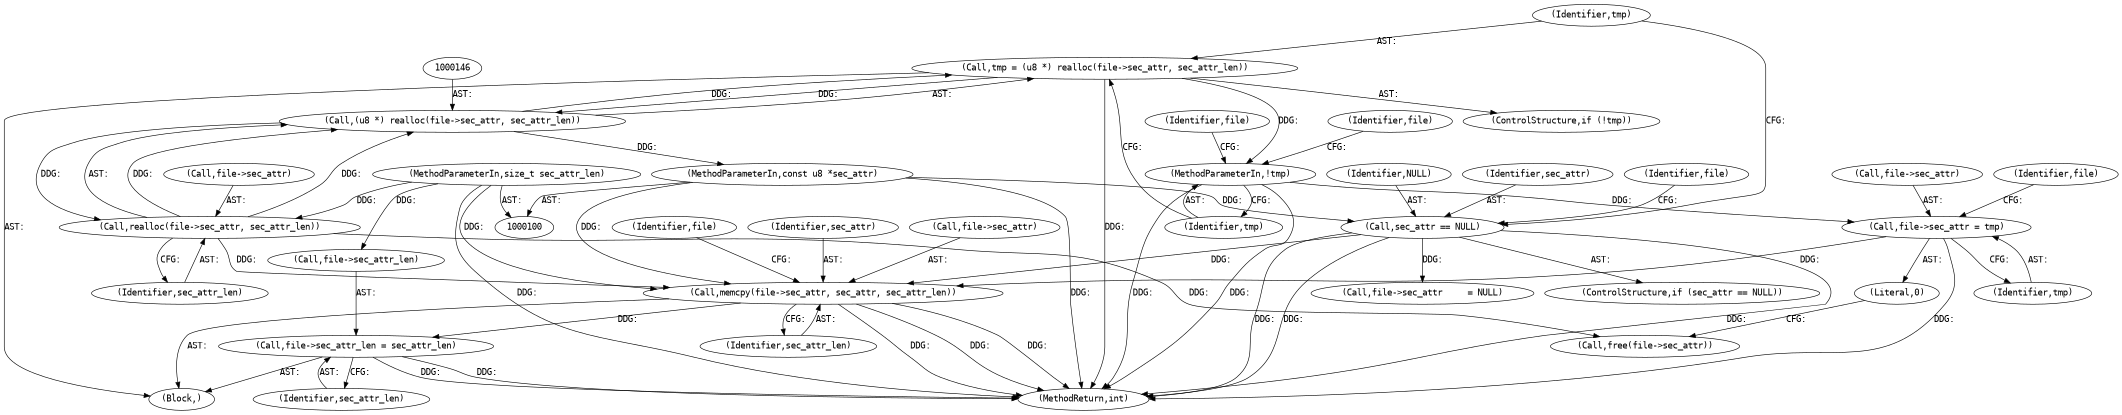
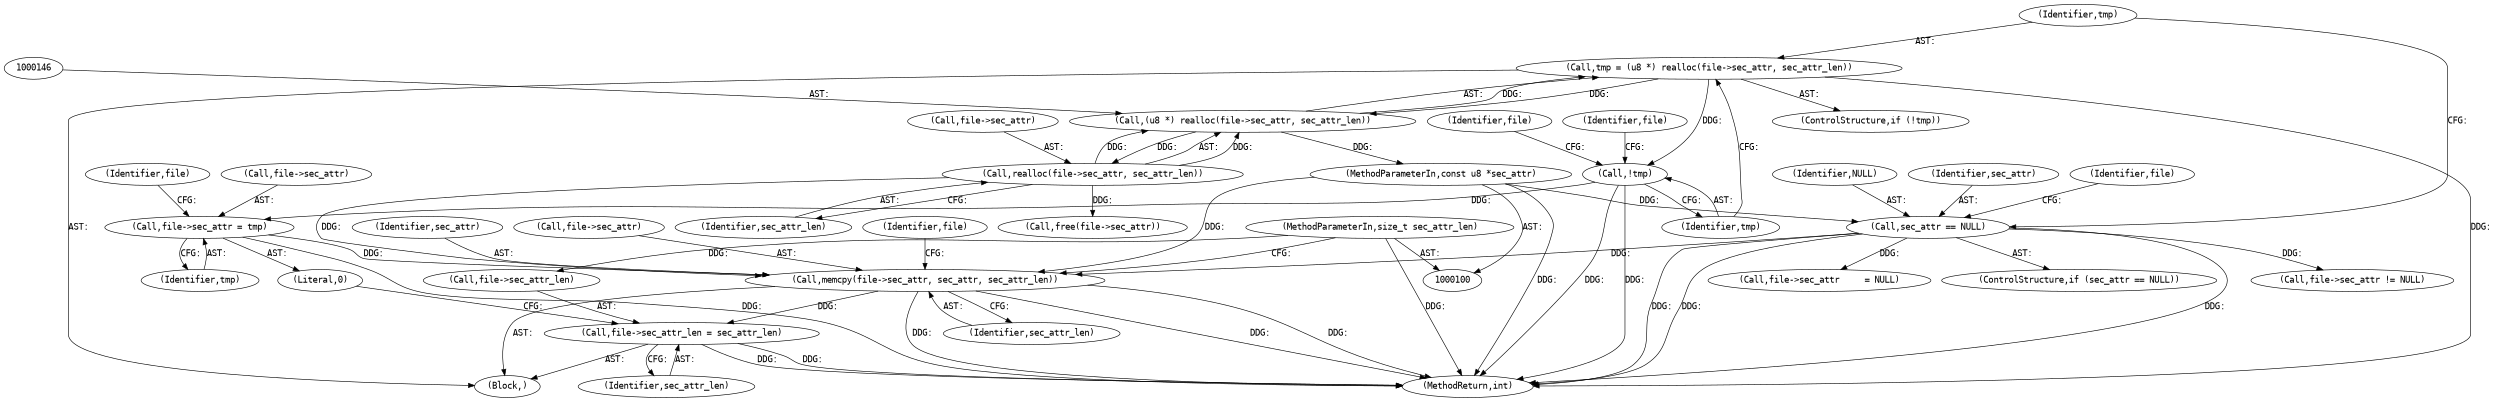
(1230, 174) -> (1625, 174)
(356, 197) -> none
(477, 227) -> (1284, 254)
none -> (2352, 280)
(1780, 318) -> (484, 305)
